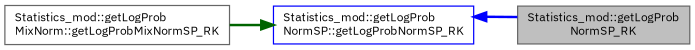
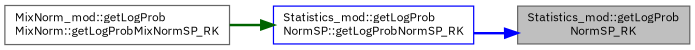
(502, 17) -> (489, 33)
(117, 25) -> (117, 25)
